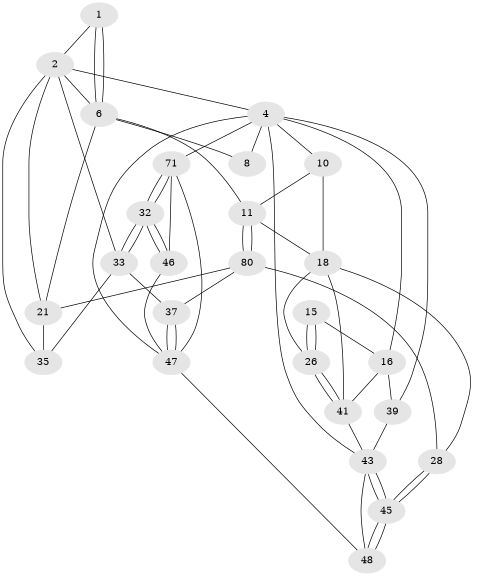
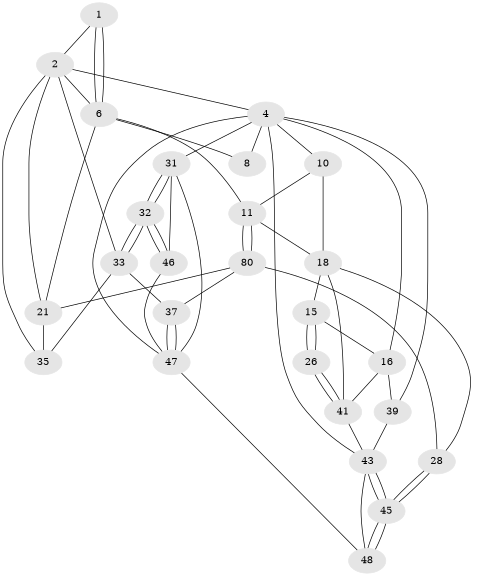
(172, 164) -> (172, 164)
(284, 309) -> (317, 288)
